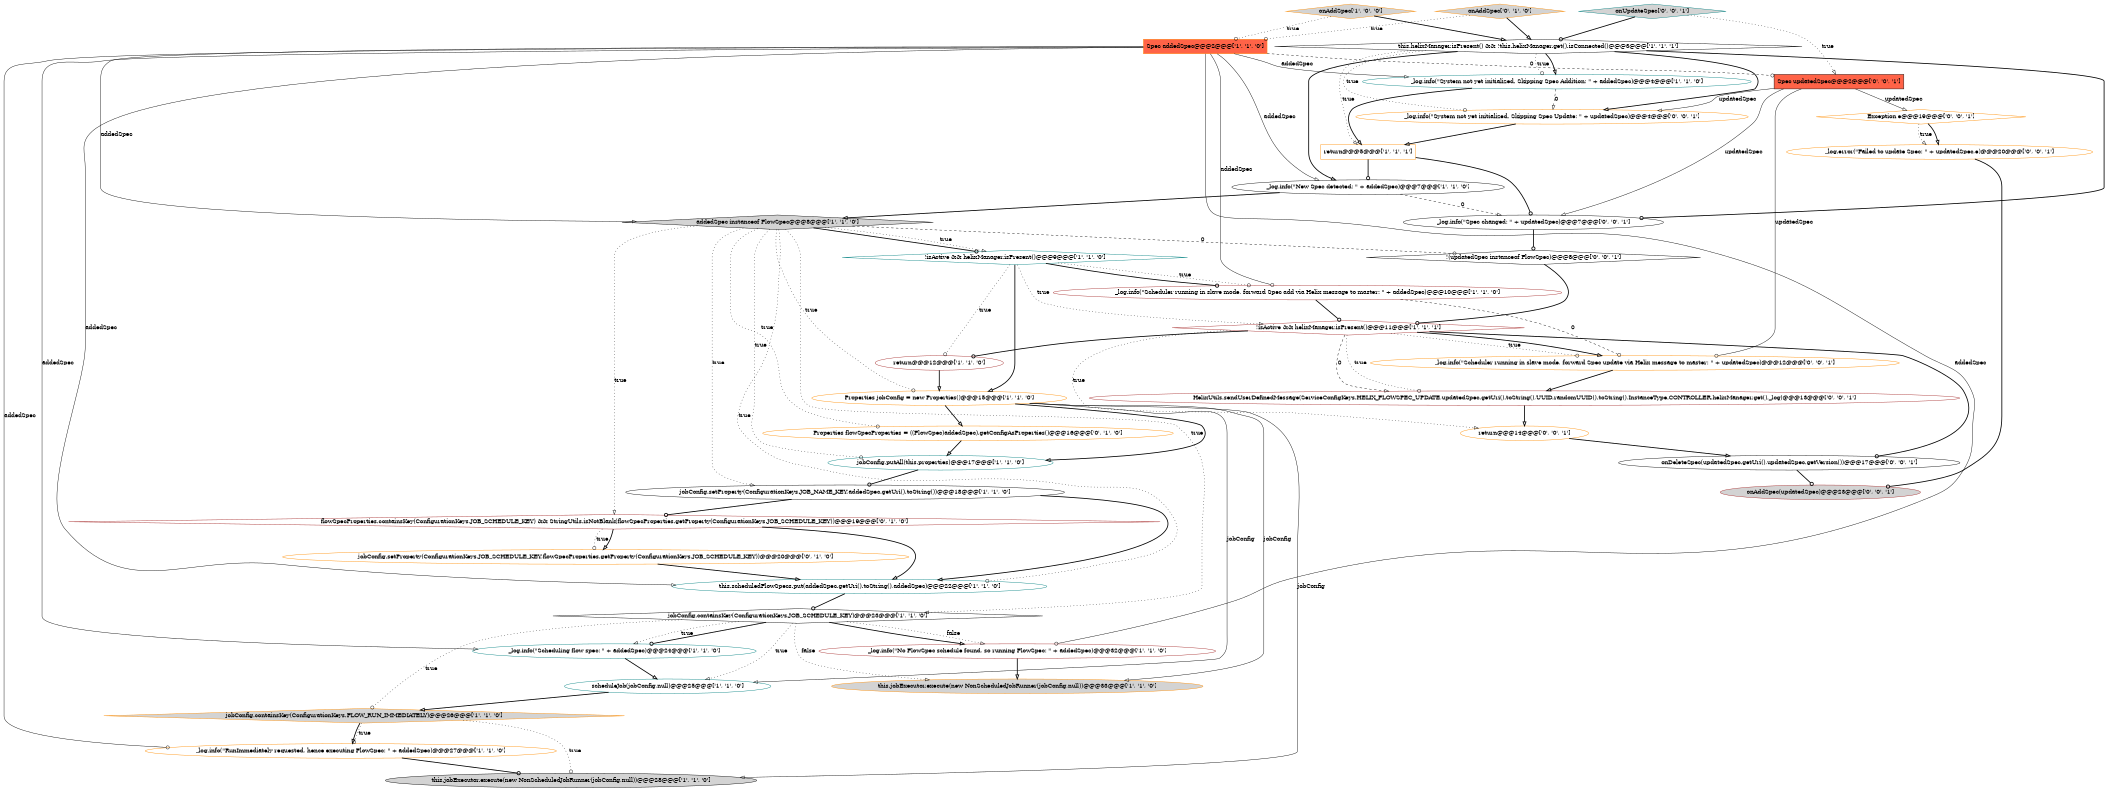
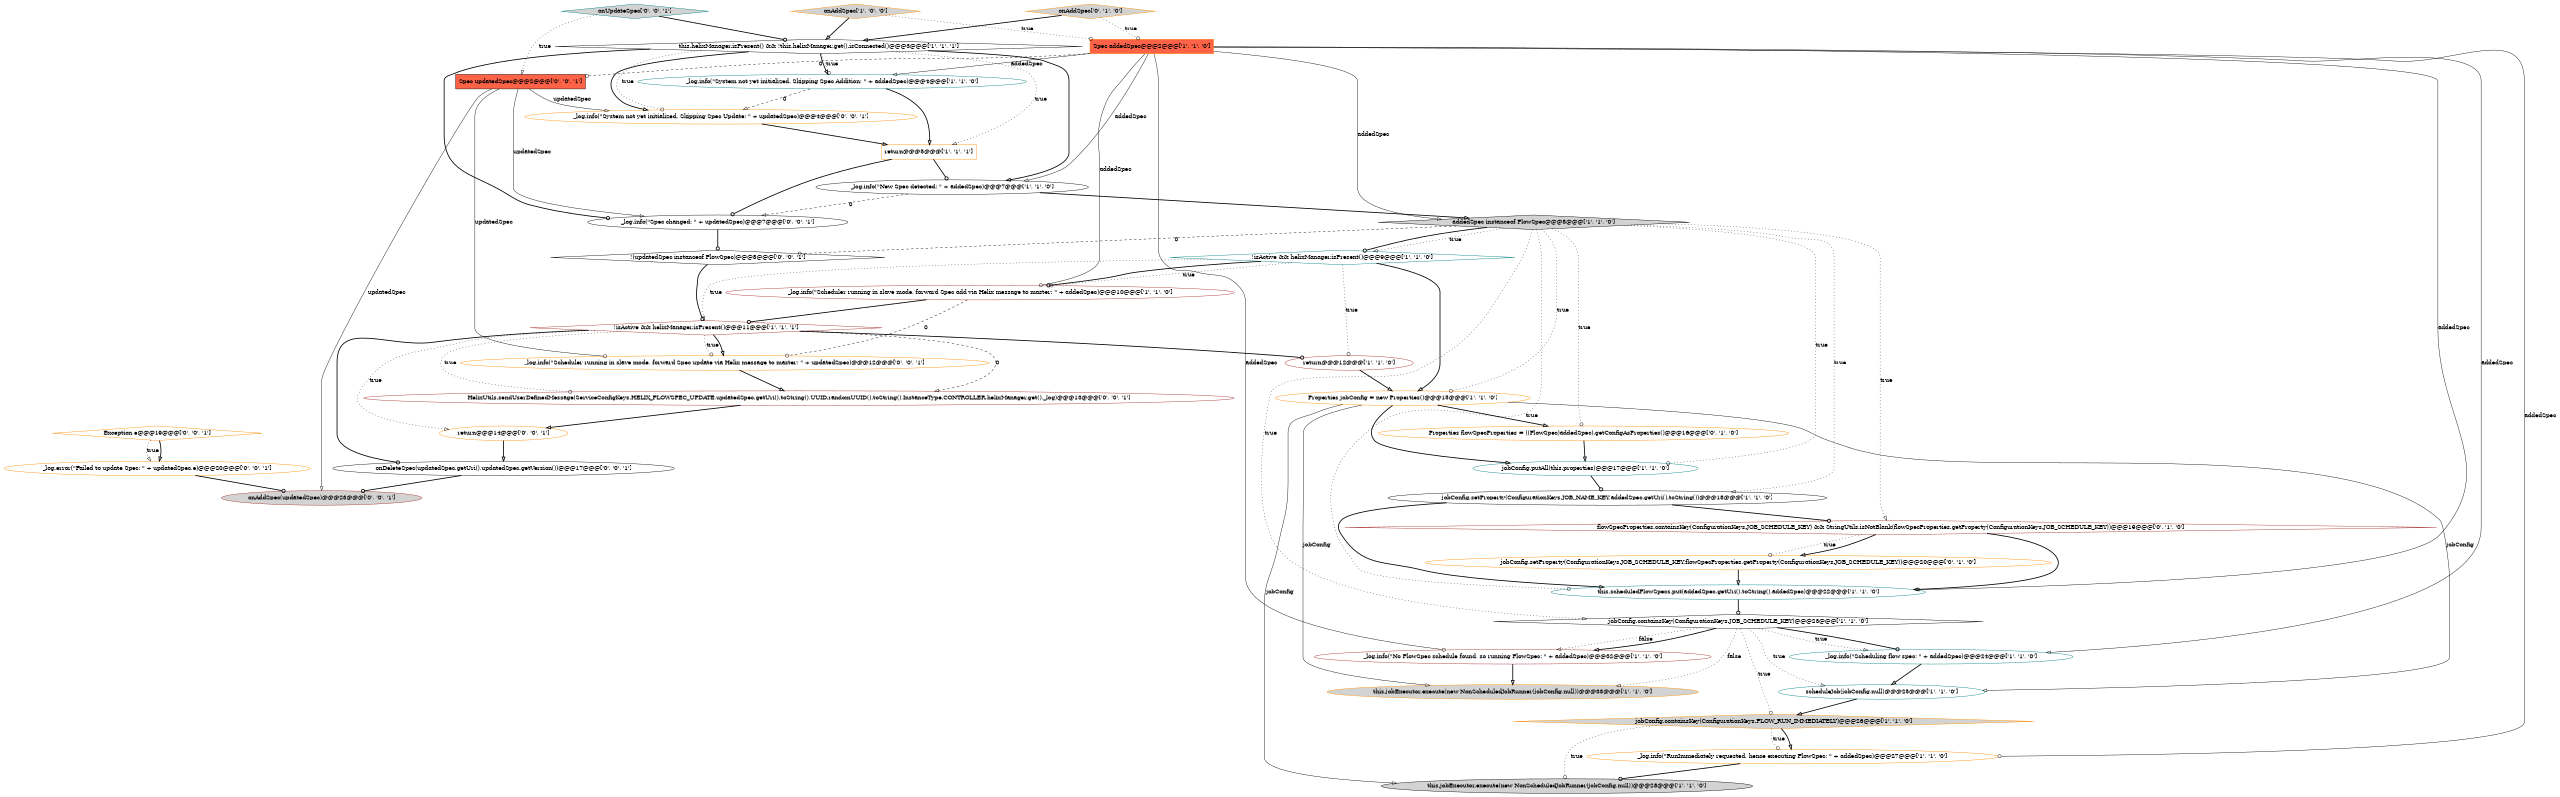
(1879, 99) -> (373, 276)
